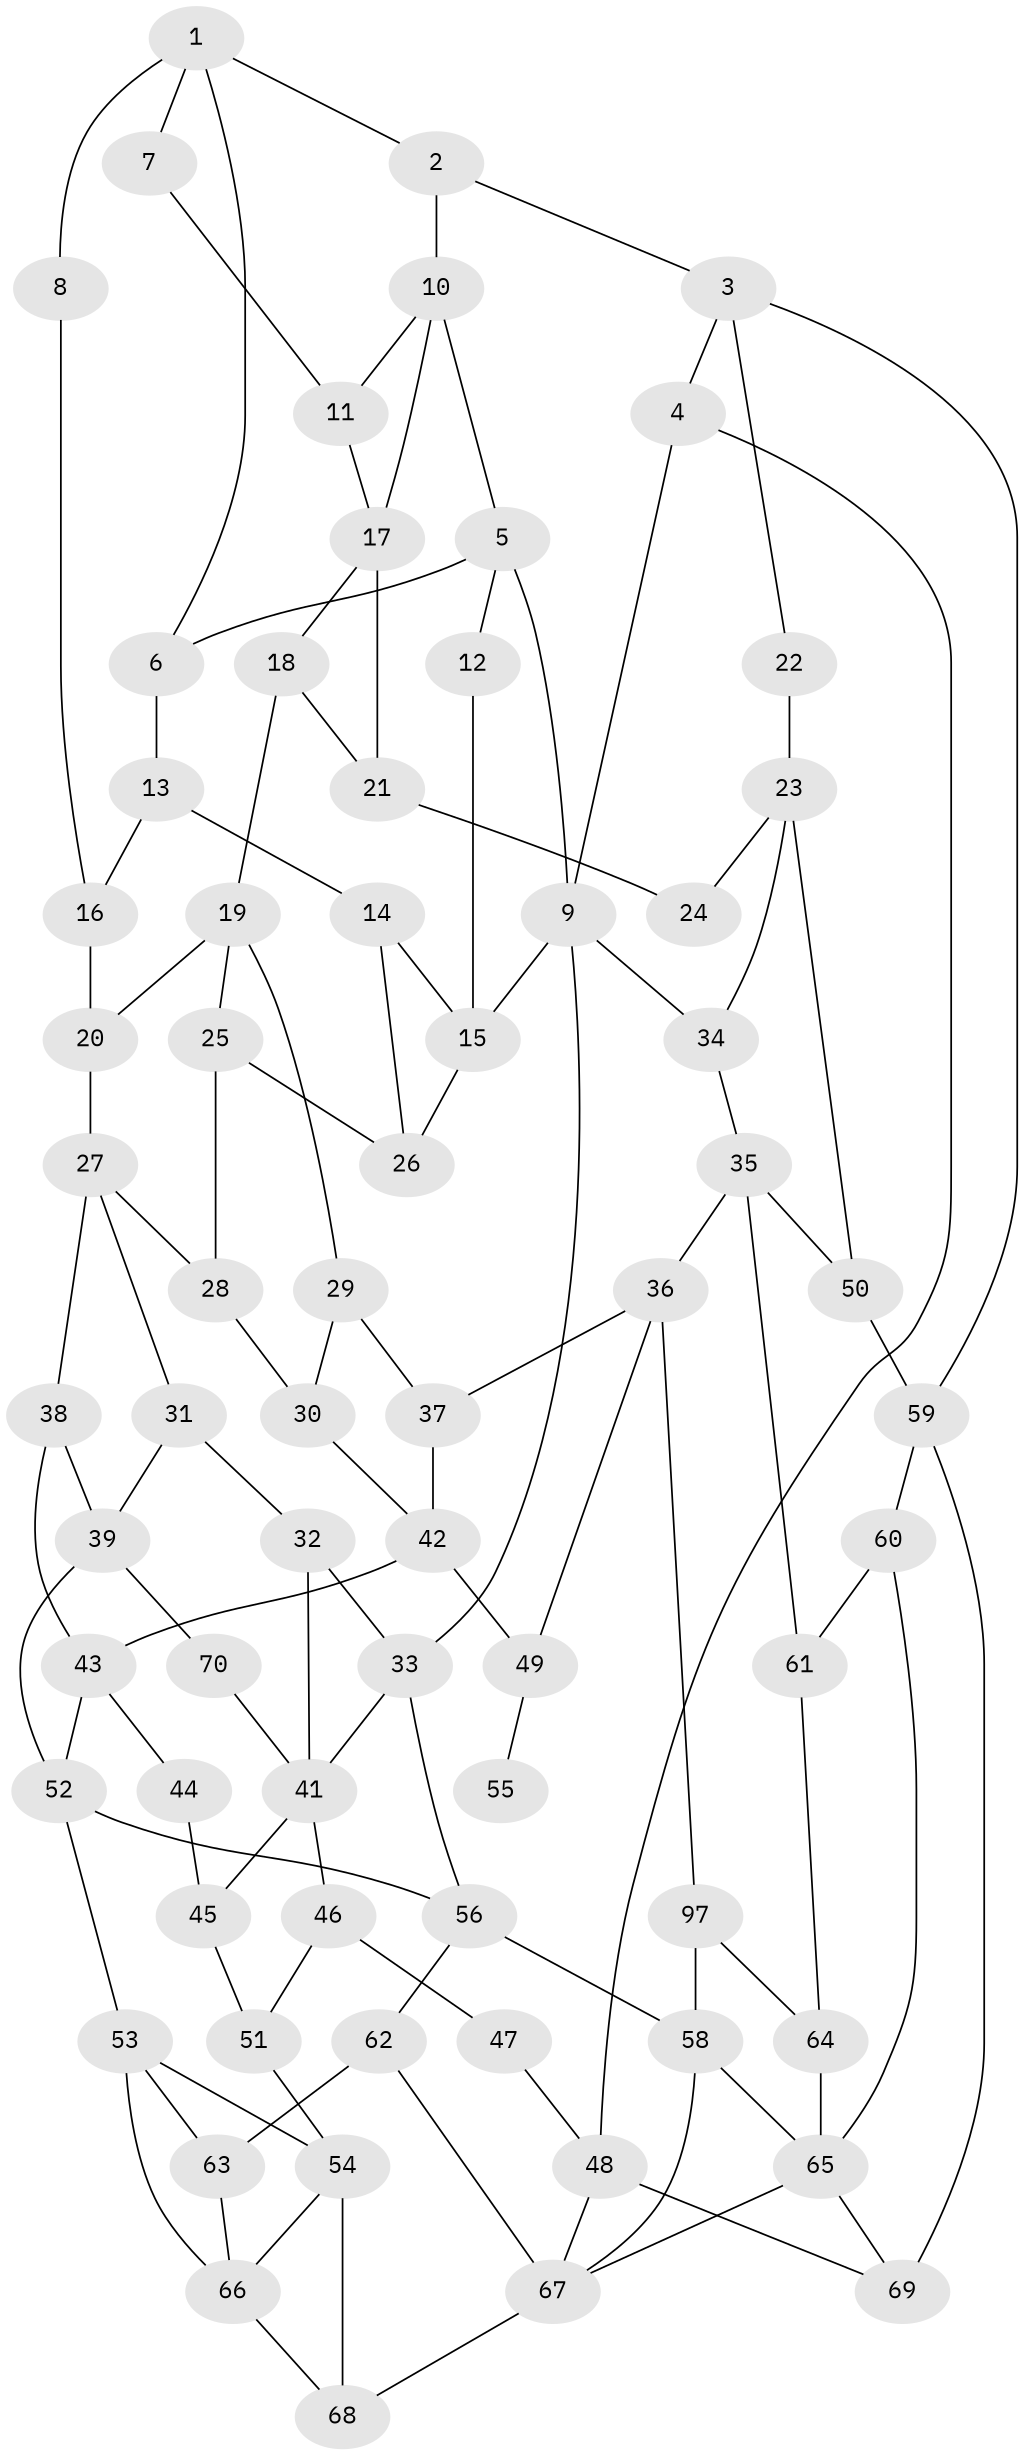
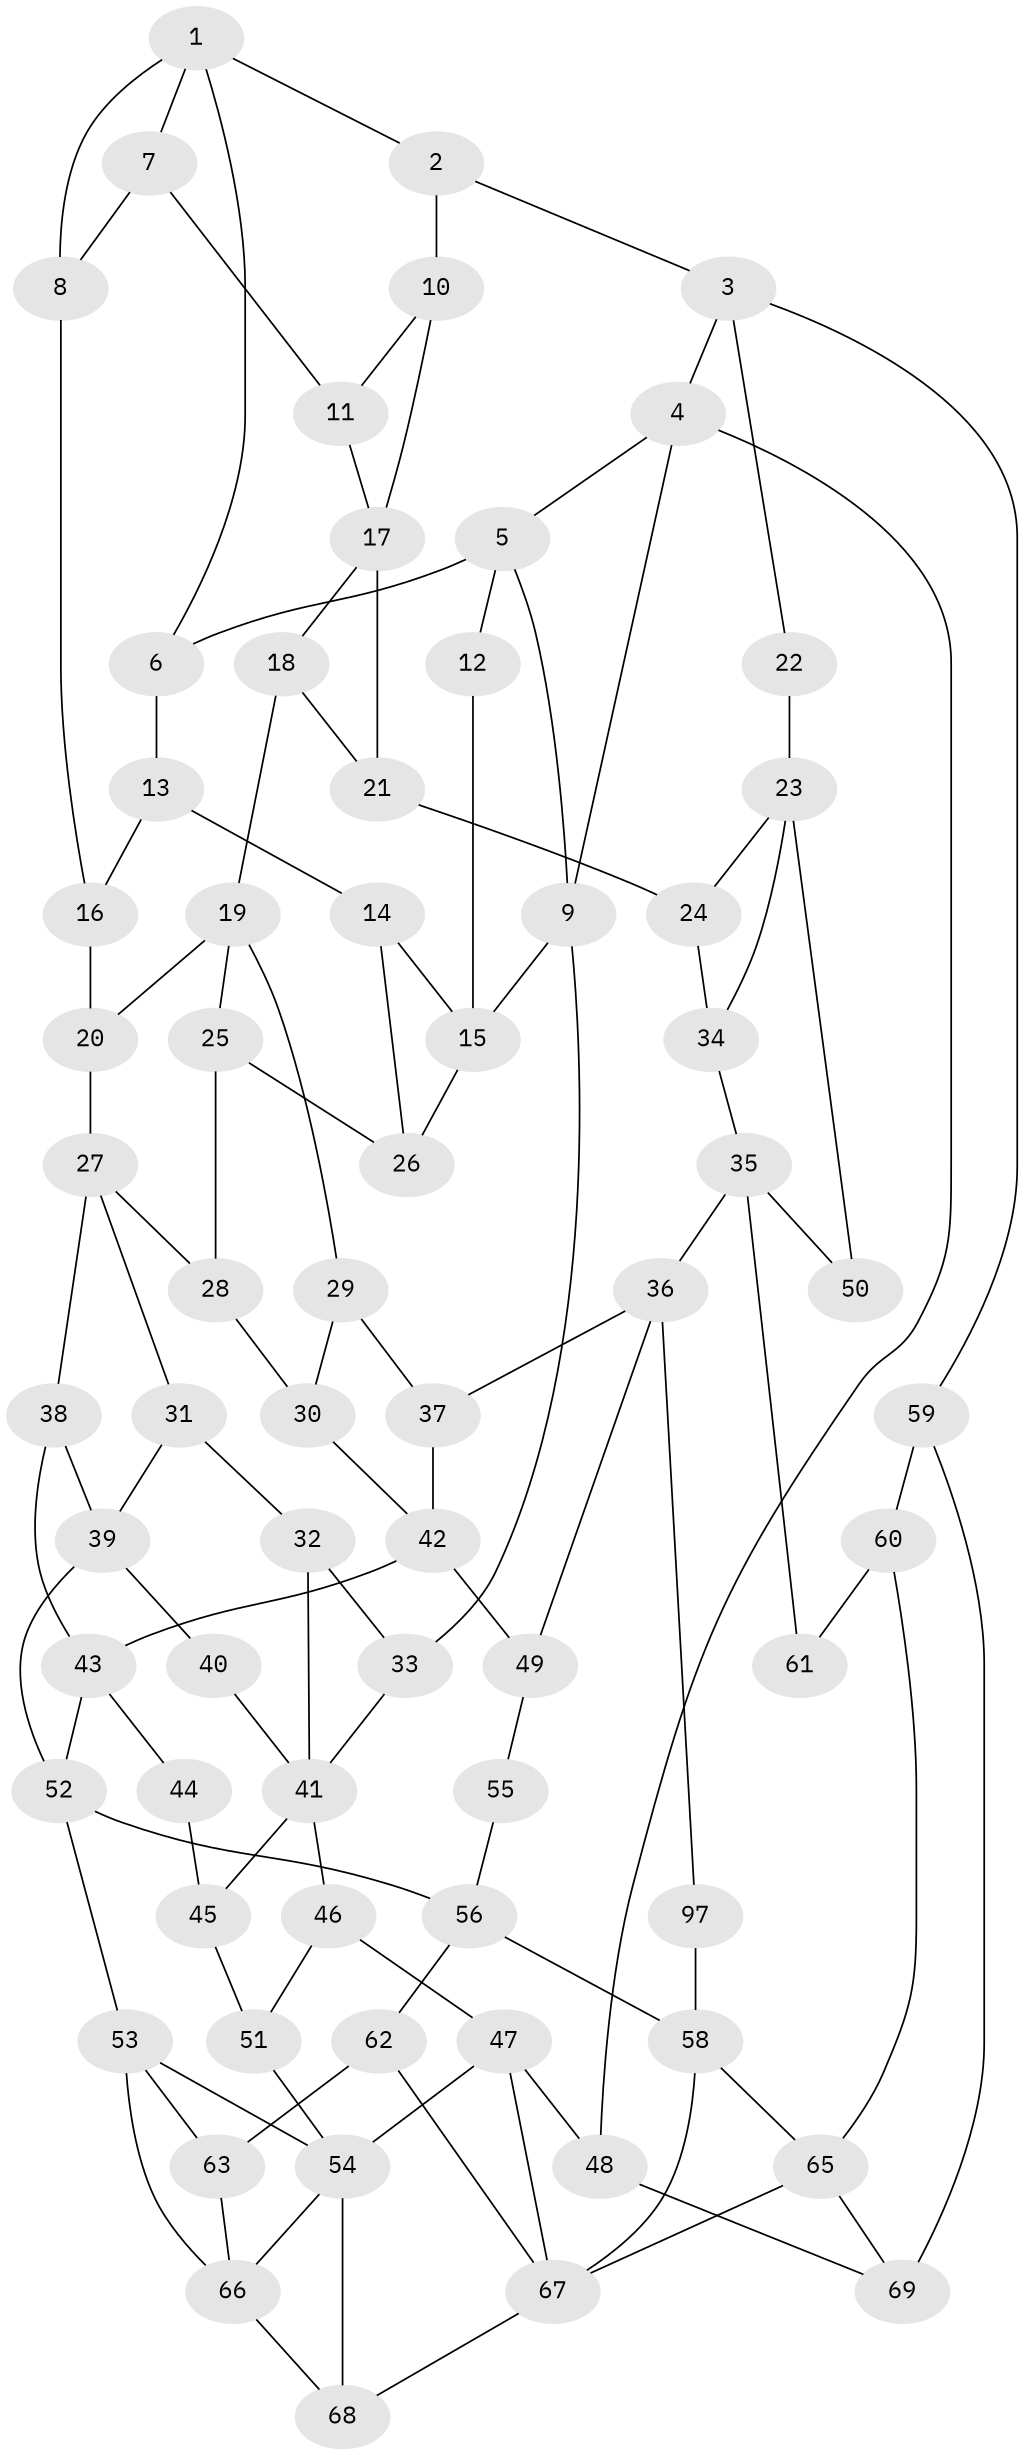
none -> (105, 226)
(469, 414) -> (590, 476)
(640, 977) -> (702, 977)
(884, 1345) -> none
(214, 1666) -> (214, 1666)
(431, 1793) -> (485, 1854)
(821, 2041) -> none
none -> (431, 2098)
(577, 2229) -> (529, 2167)
